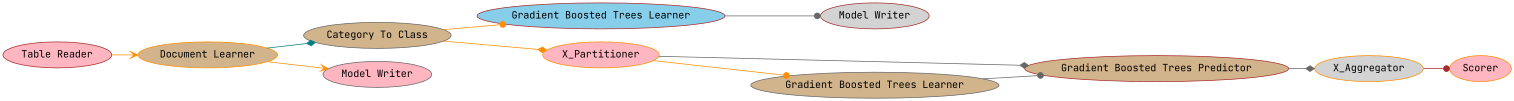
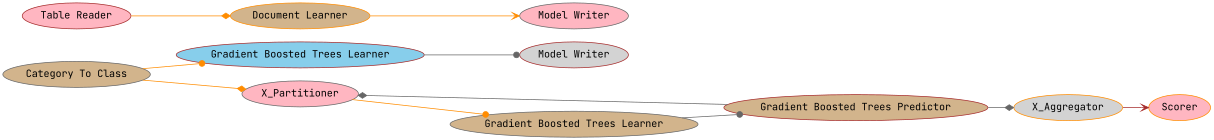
(287, 46) -> none
(121, 55) -> (176, 16)
(601, 55) -> (300, 94)
(839, 61) -> (547, 100)
(1434, 69) -> (1132, 108)
